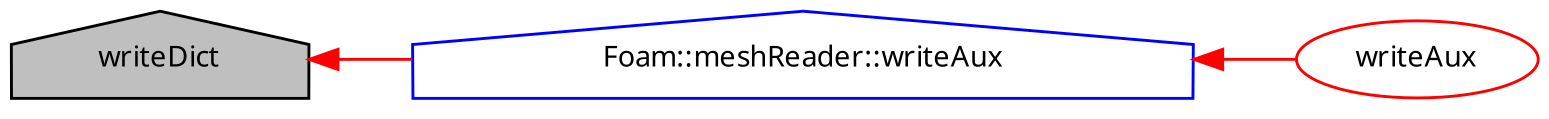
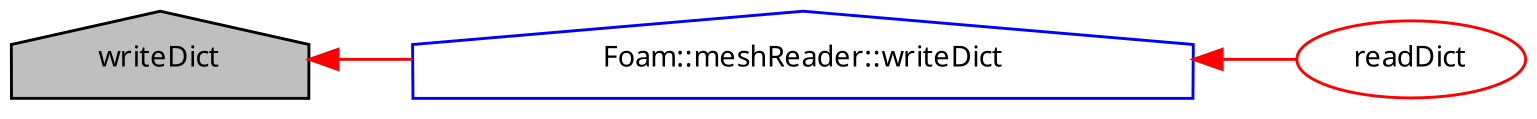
(803, 59) -> (803, 59)
(1417, 59) -> (1411, 59)
